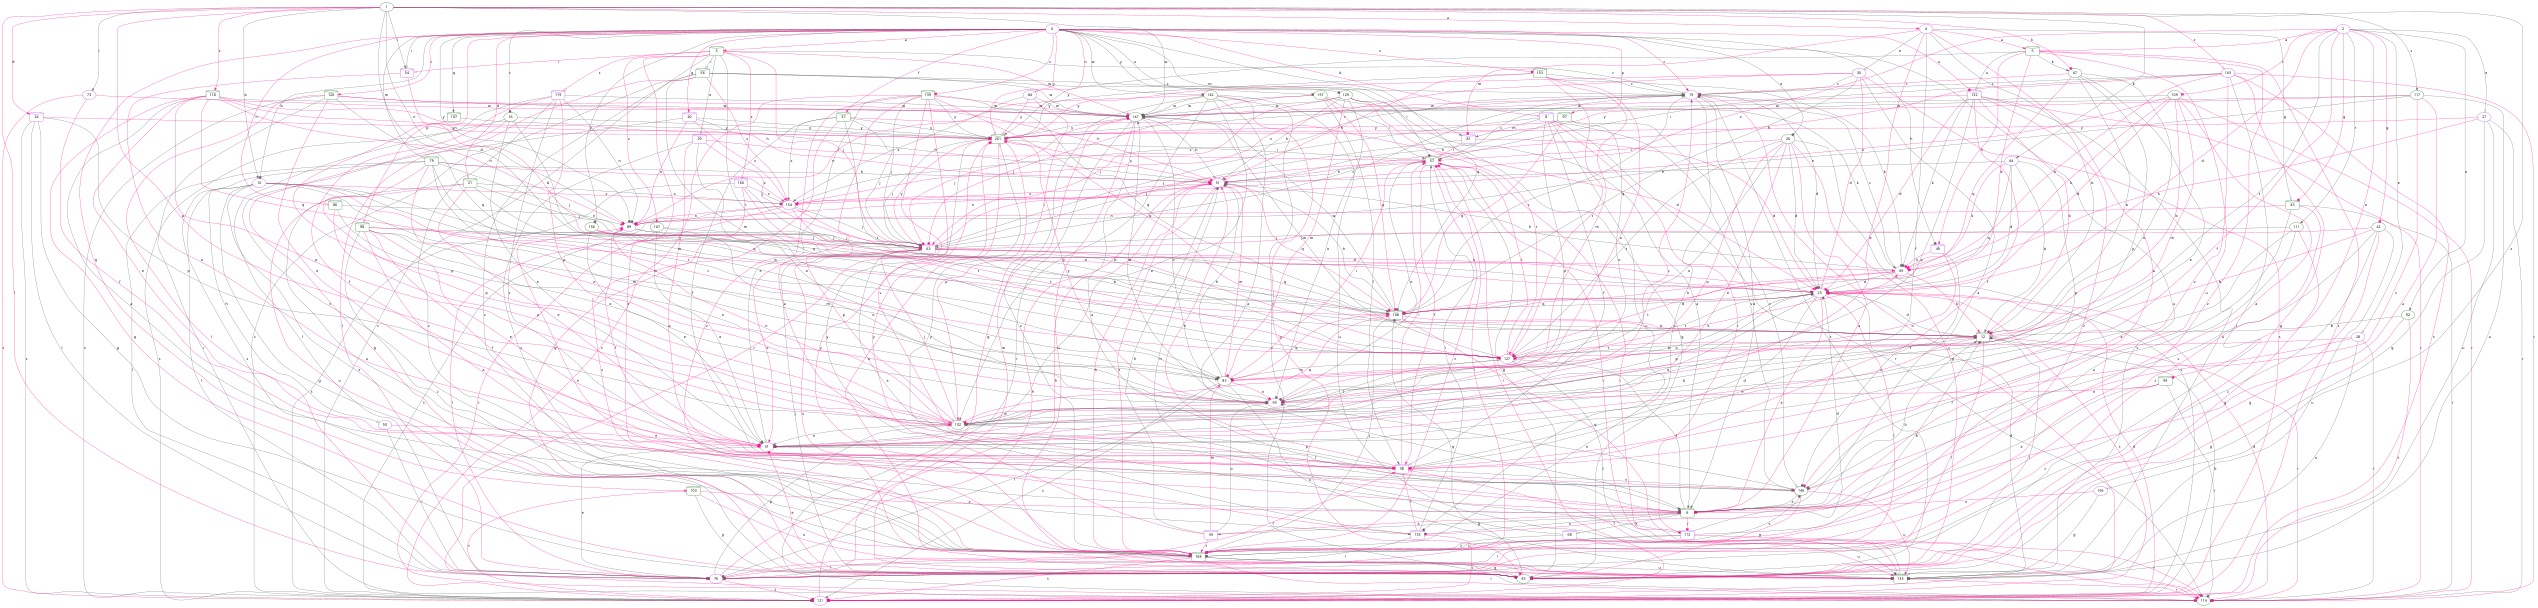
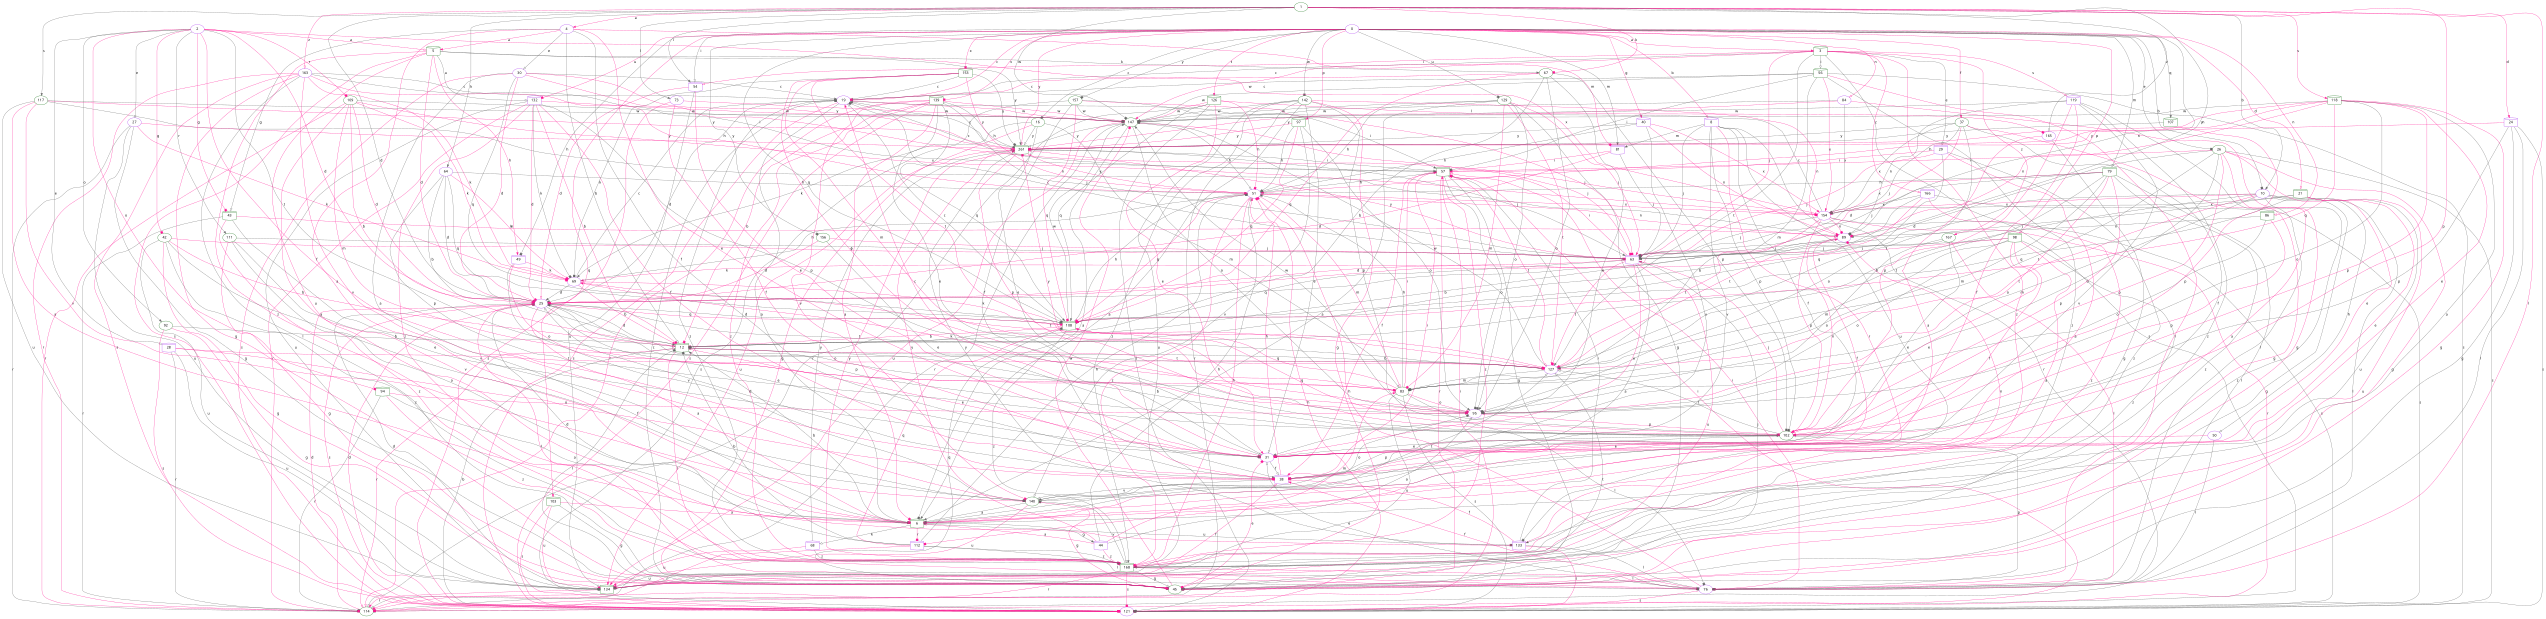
(1894, 64) -> (569, 345)
(844, 117) -> (1962, 122)
(2358, 337) -> (169, 348)
none -> (2014, 363)
(295, 388) -> (1653, 114)
